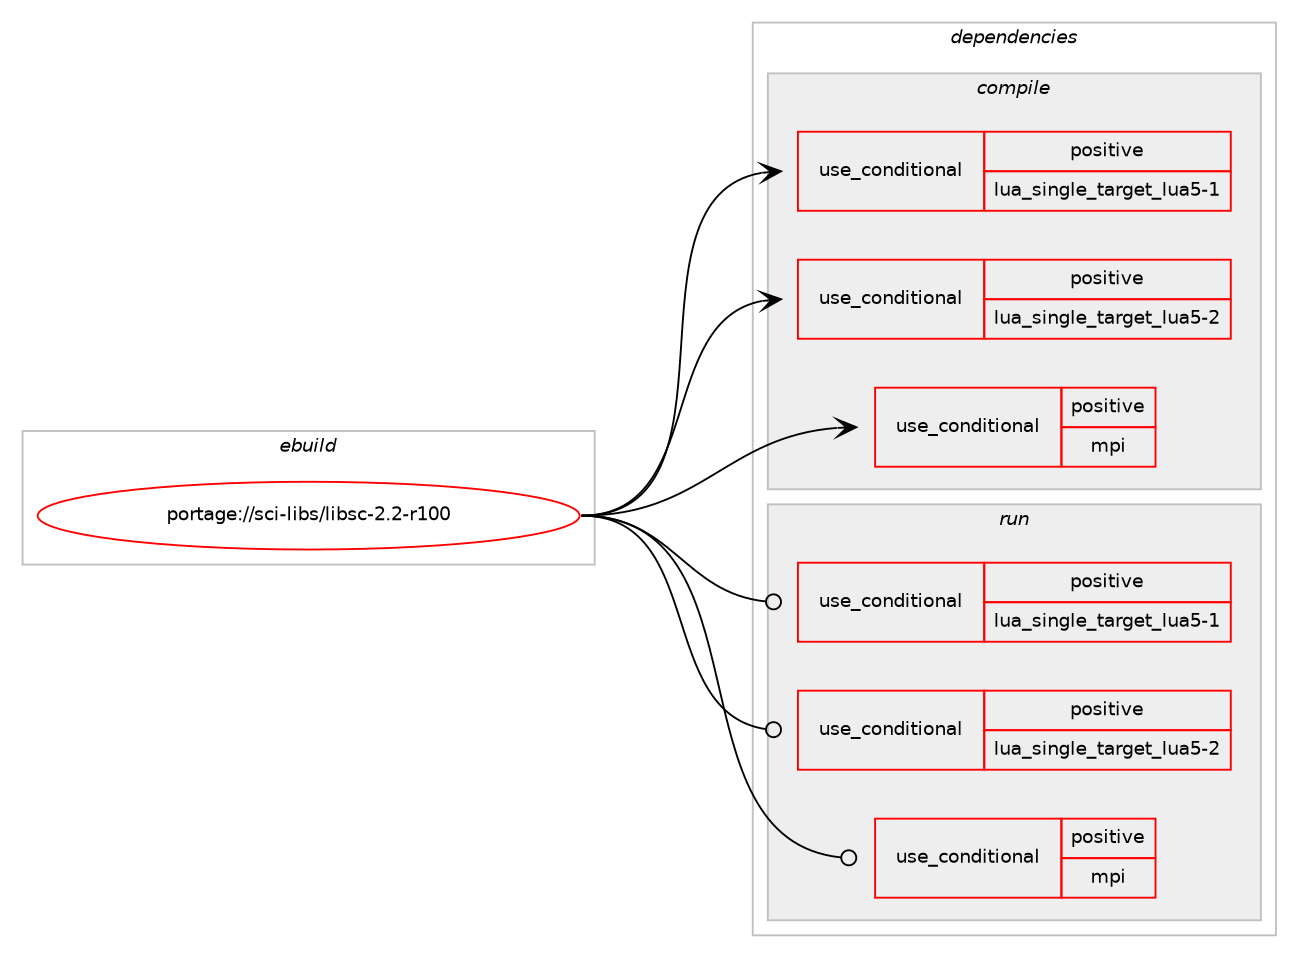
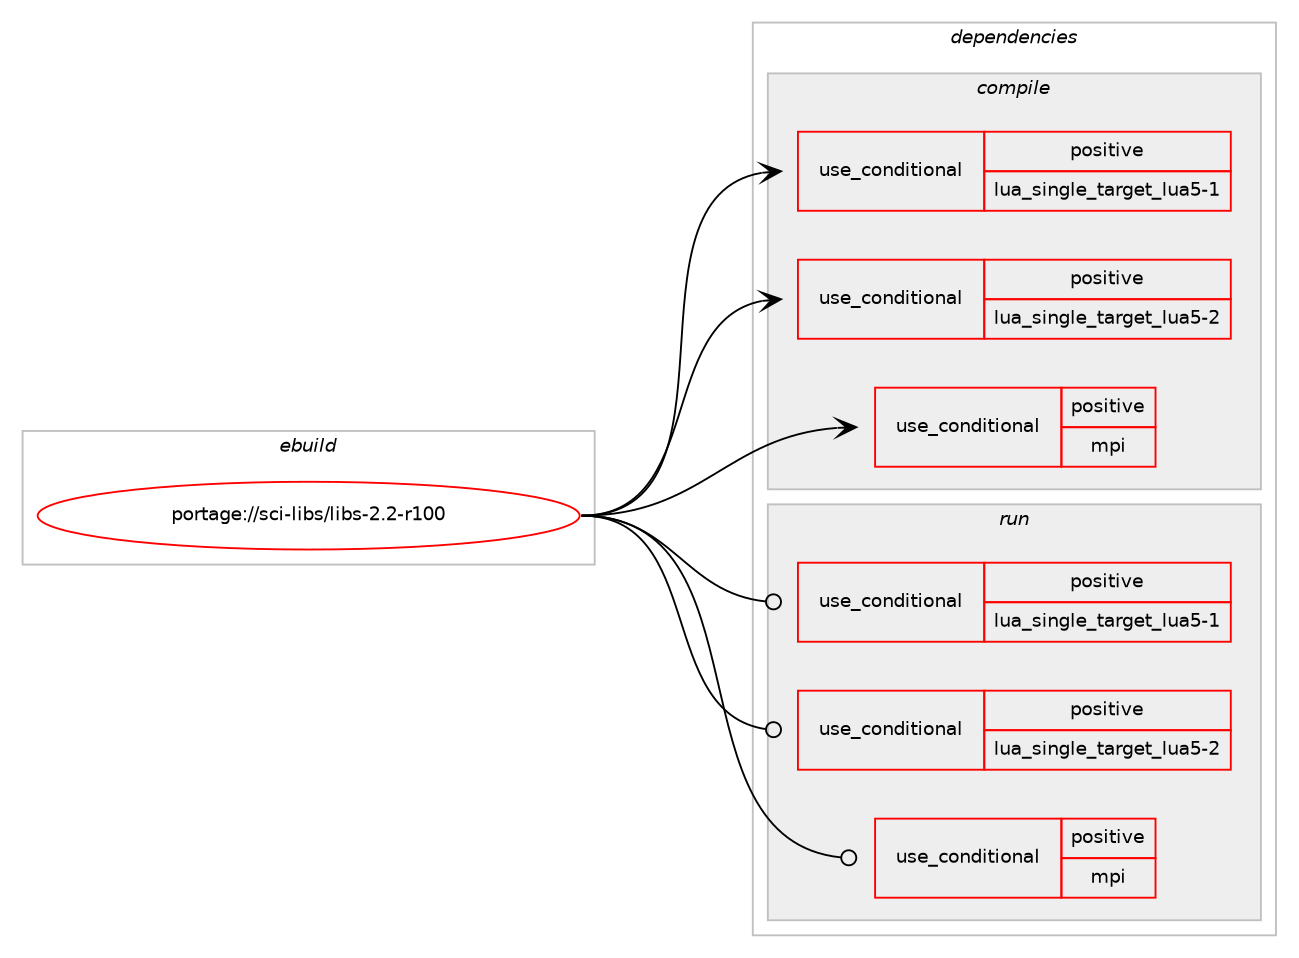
(309, 516) -> (309, 516)
